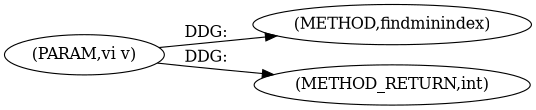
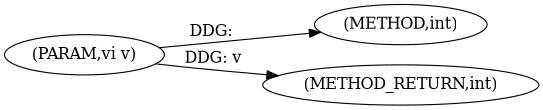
(392, 25) -> (401, 25)
(209, 58) -> (214, 59)
